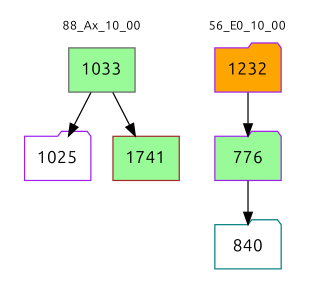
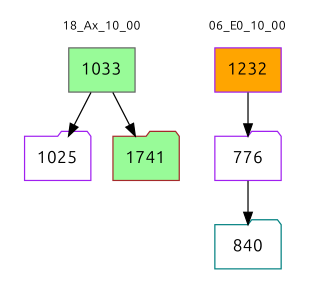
(102, 26) -> (102, 26)
(248, 26) -> (248, 26)
(248, 70) -> (248, 70)
(146, 158) -> (146, 158)
(248, 158) -> (248, 158)
